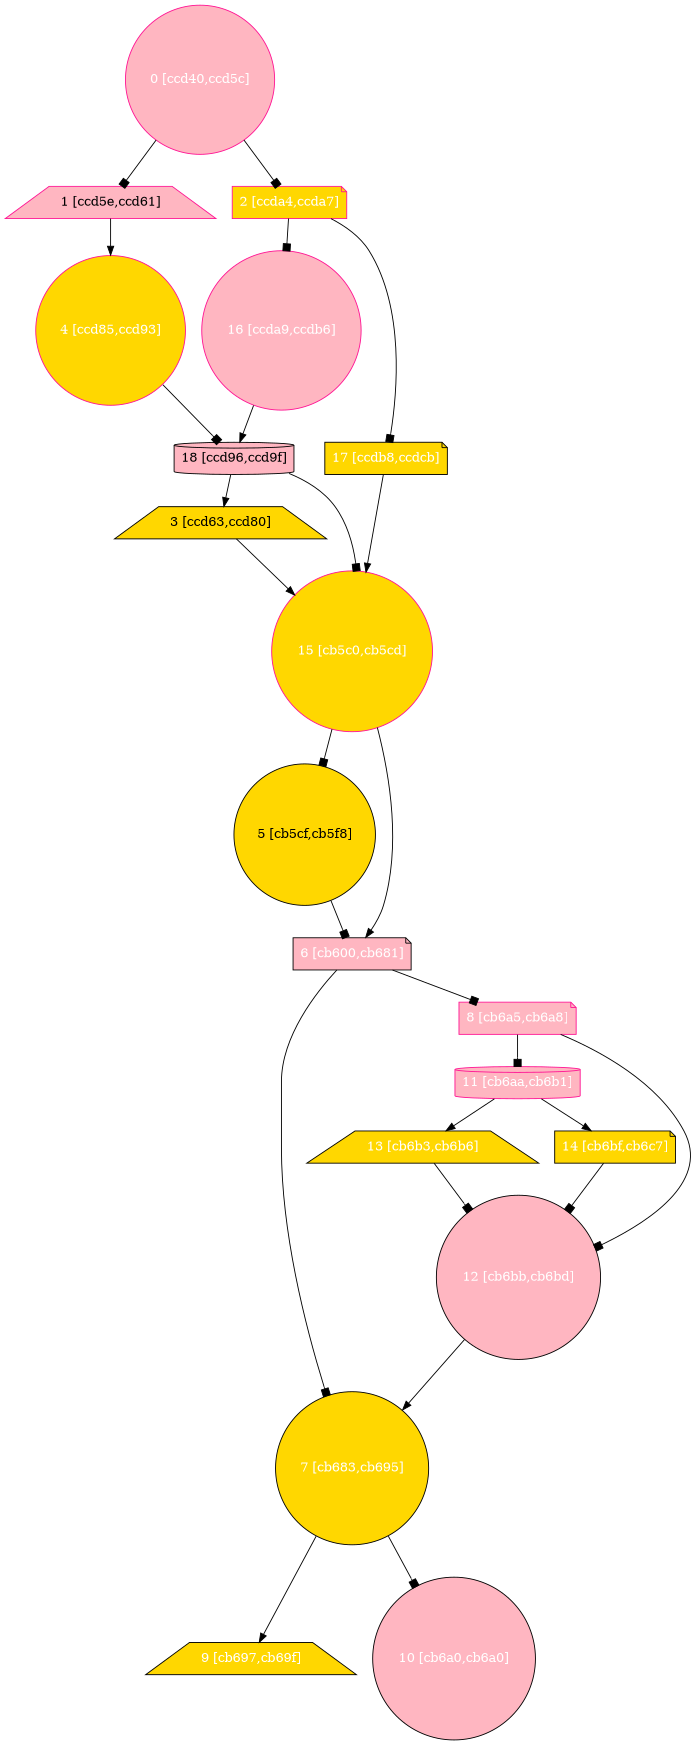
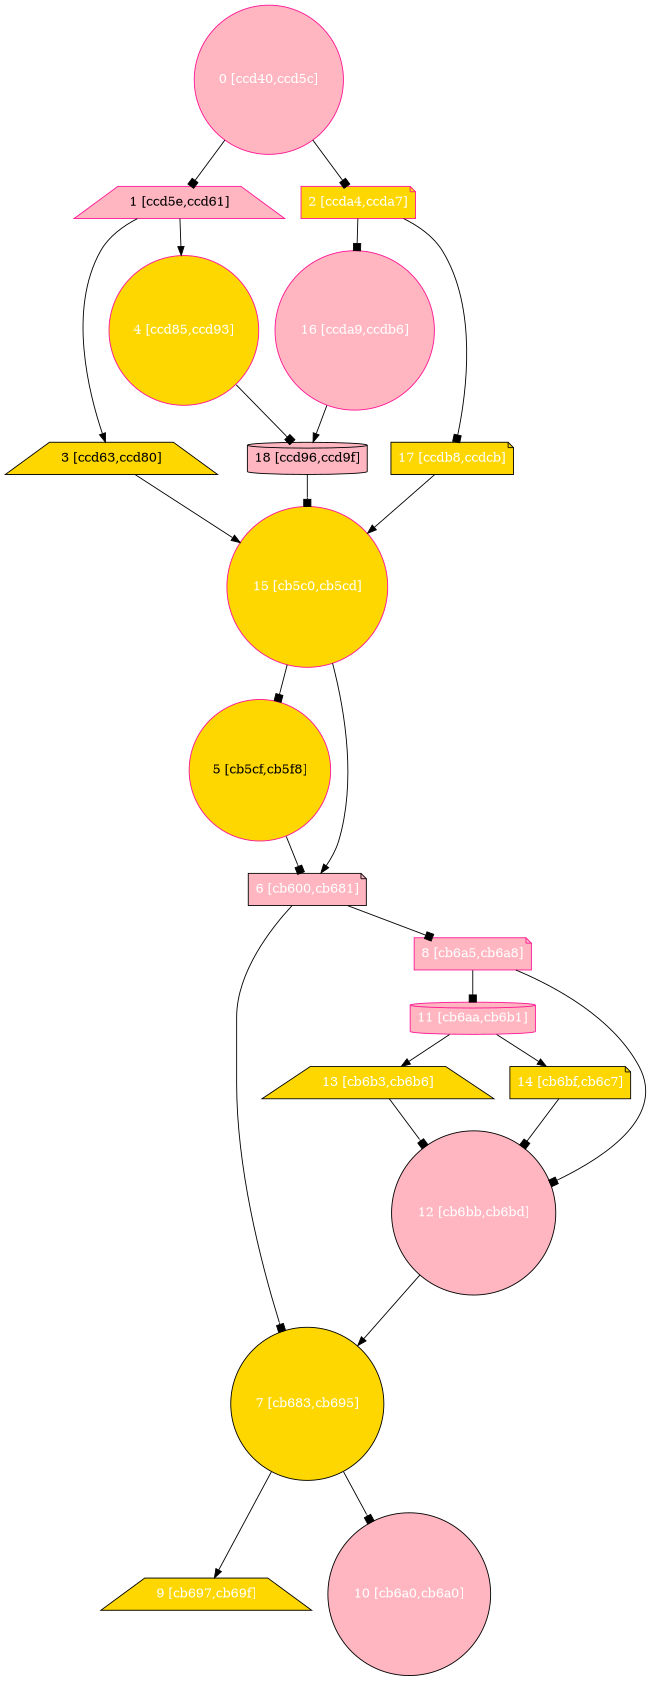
(228, 486) -> (84, 317)
(305, 835) -> (260, 770)
